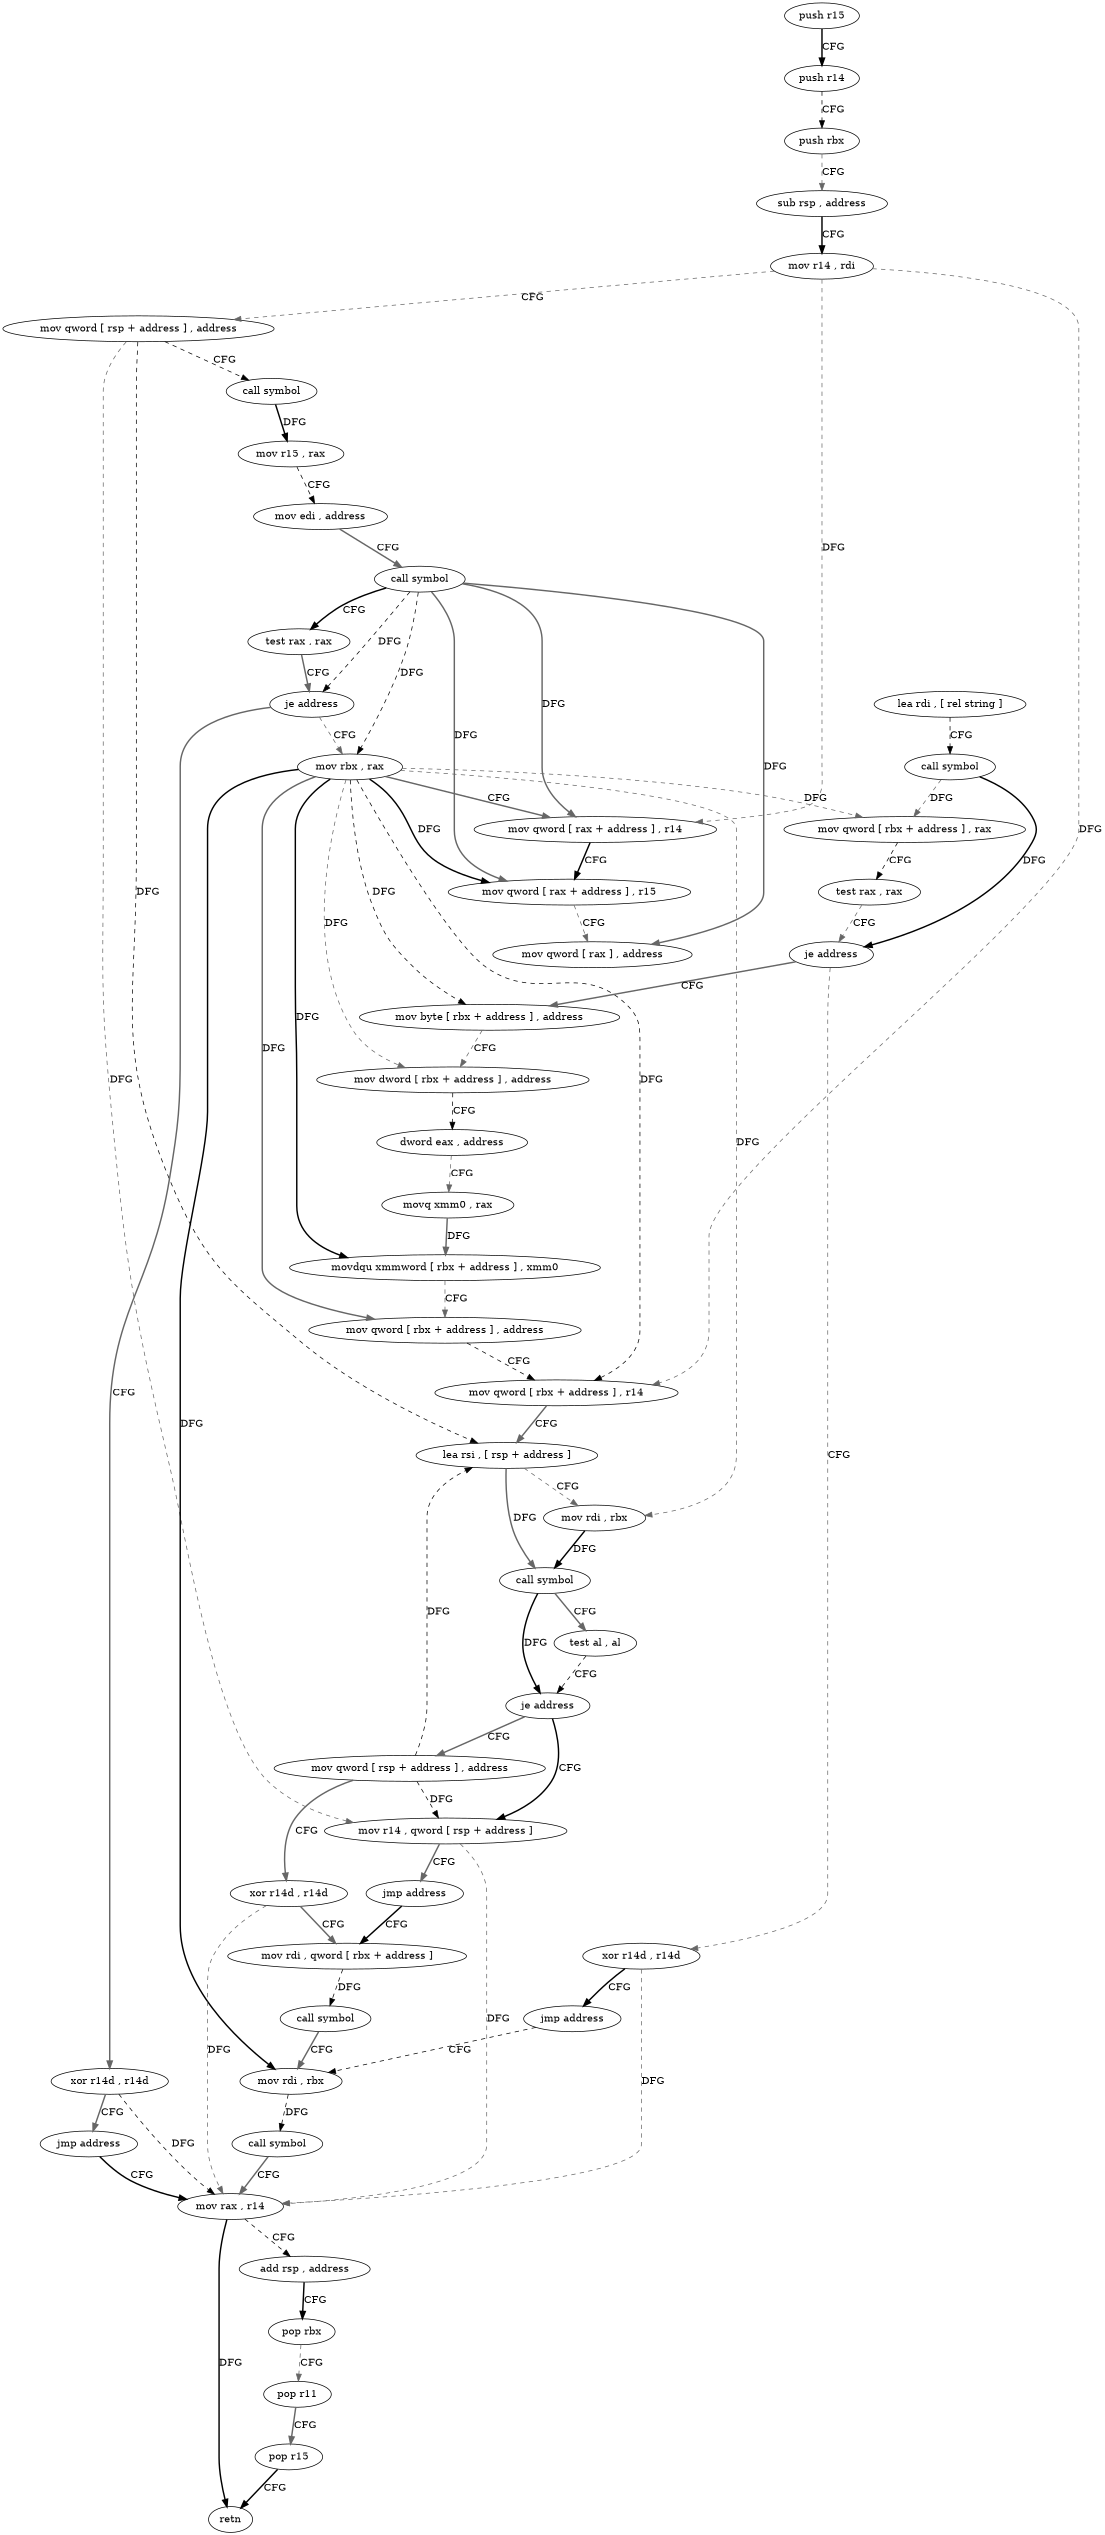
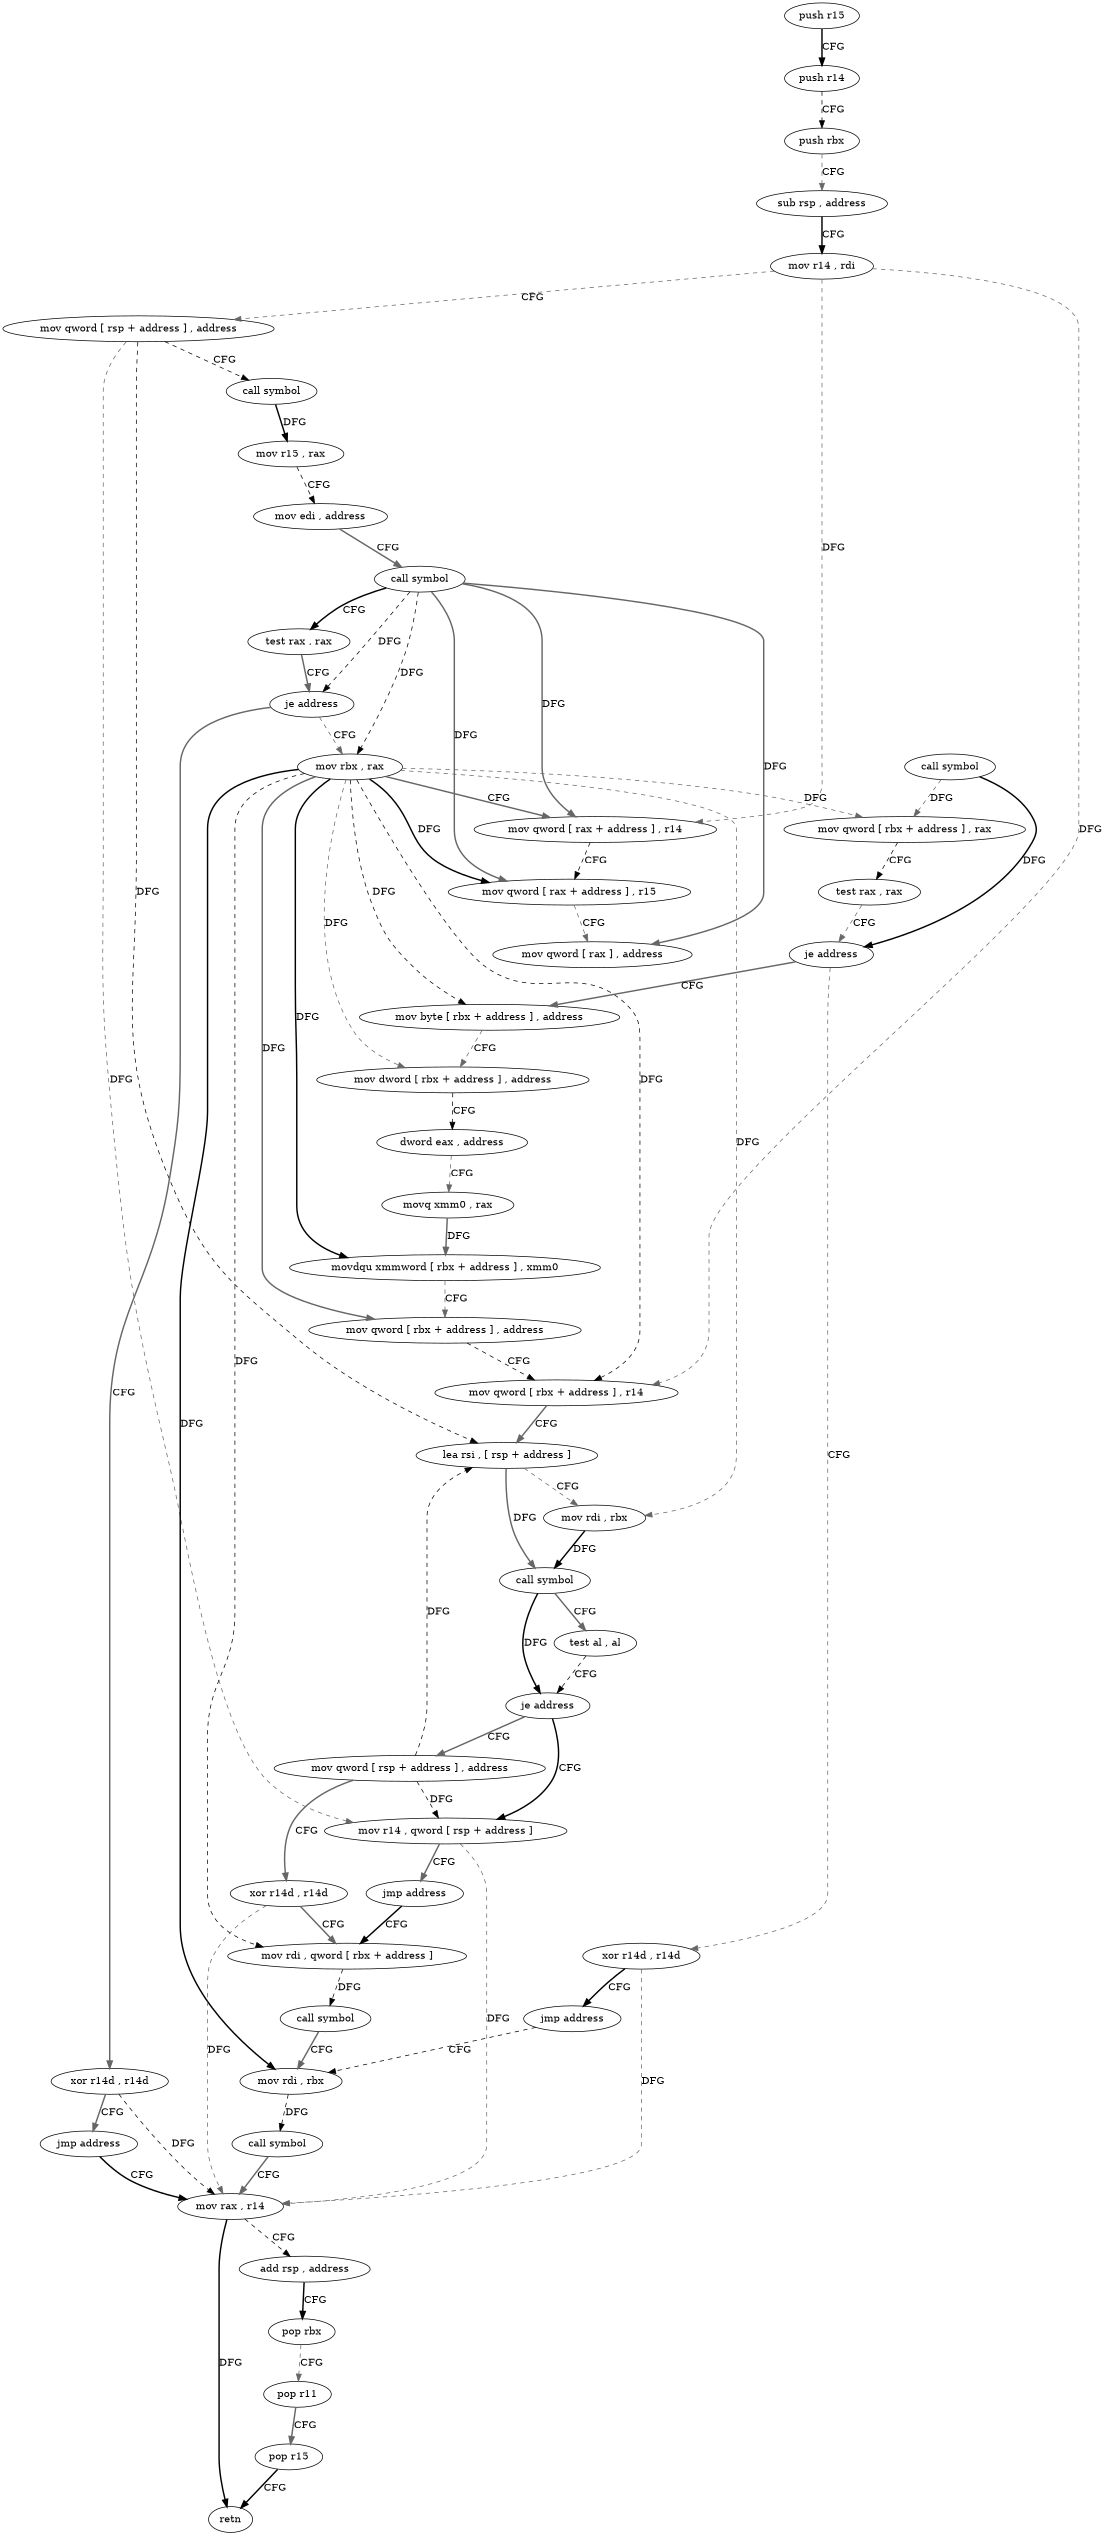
(950, 704) -> none
(584, 858) -> (584, 858)
none -> (235, 1353)
